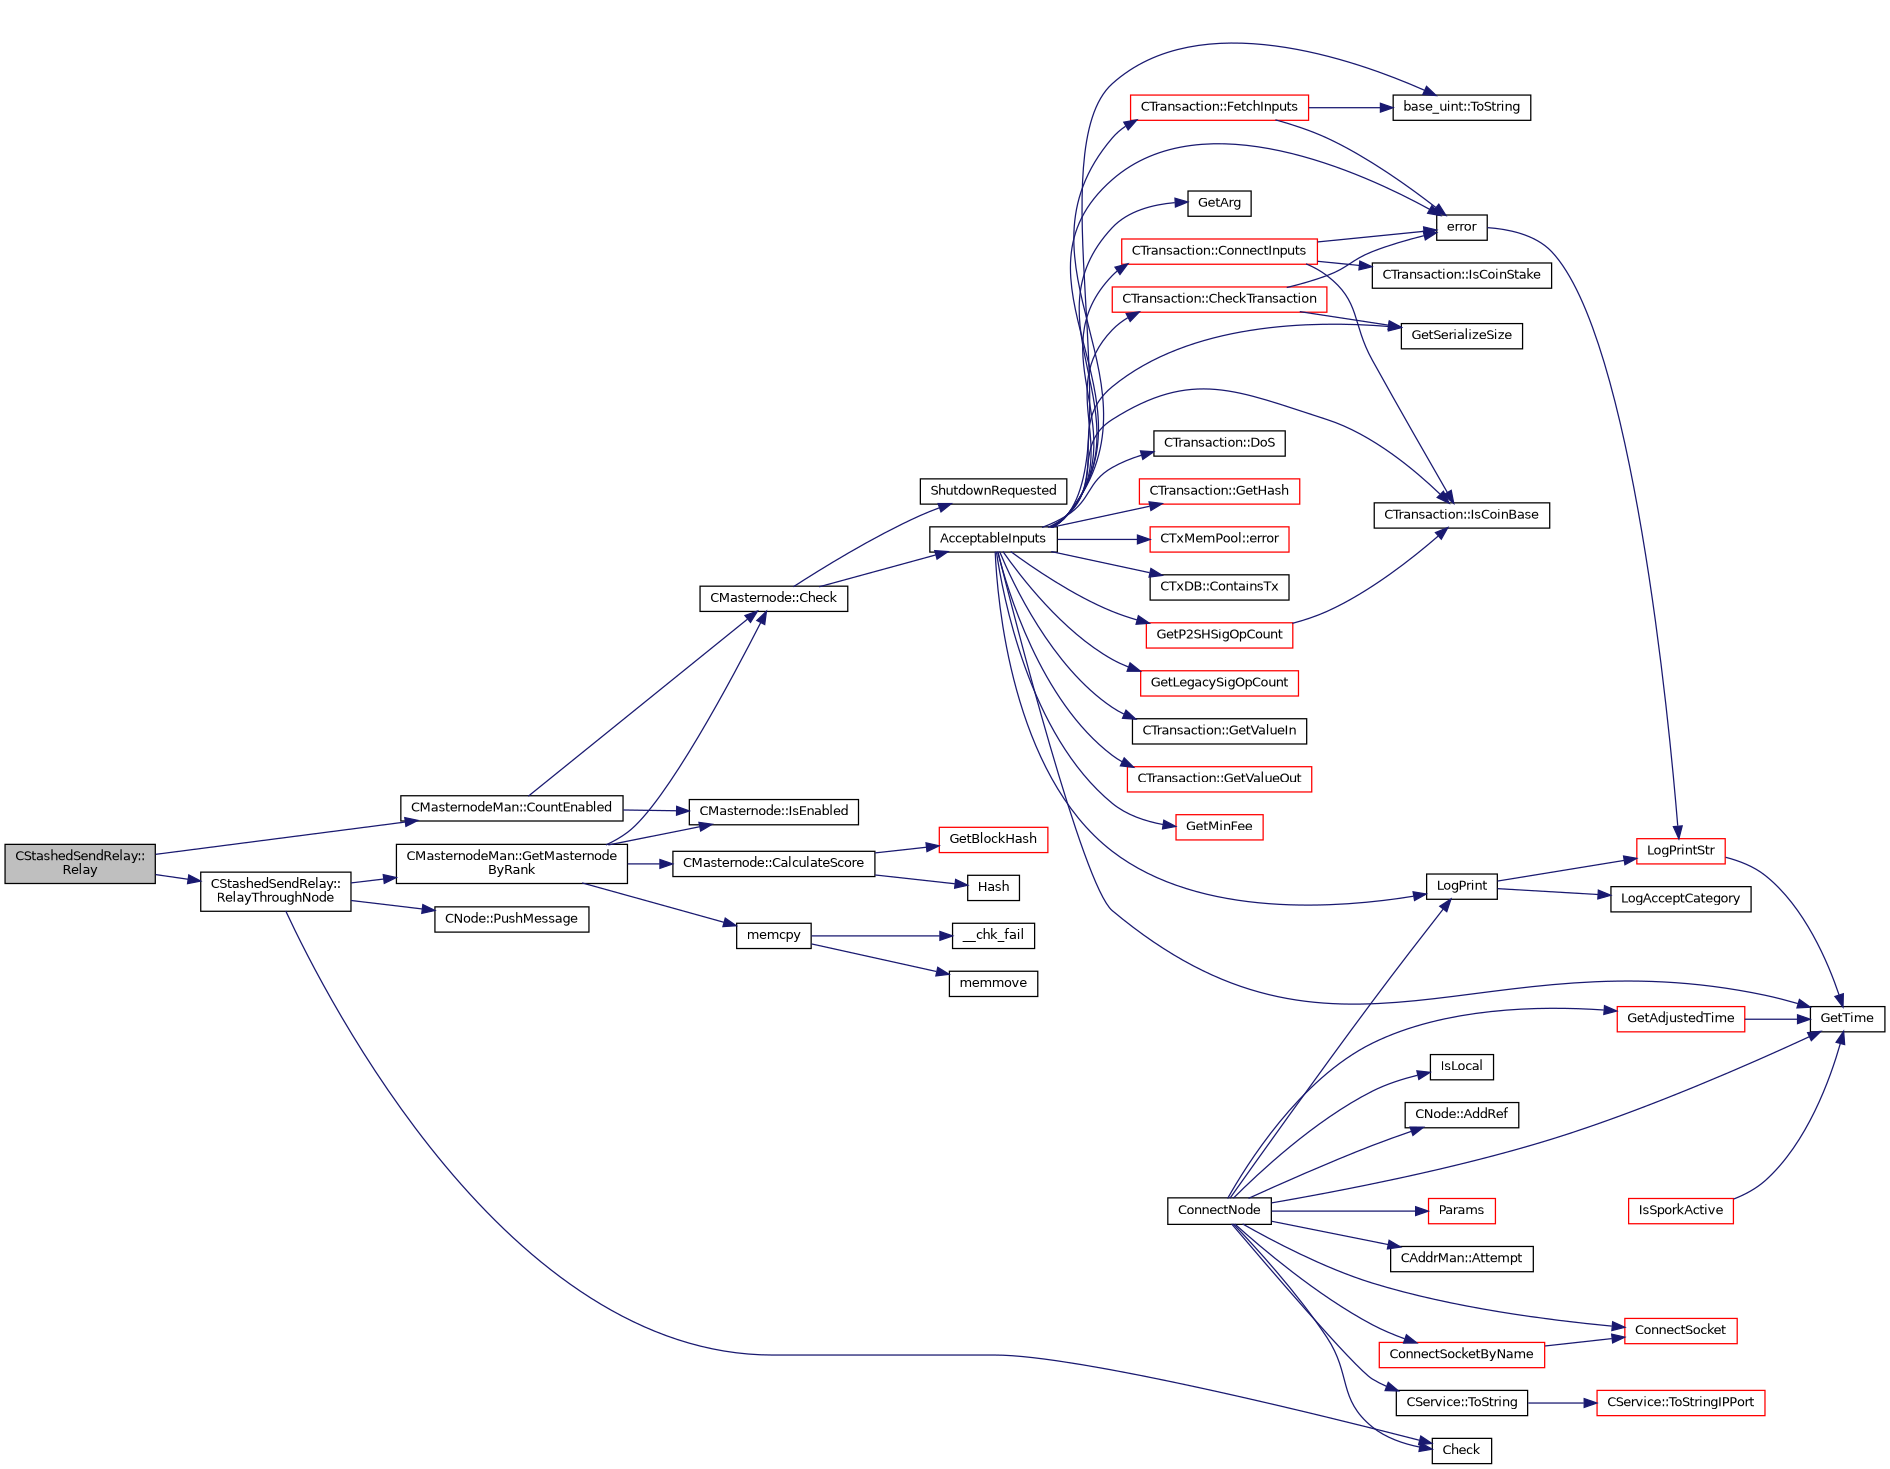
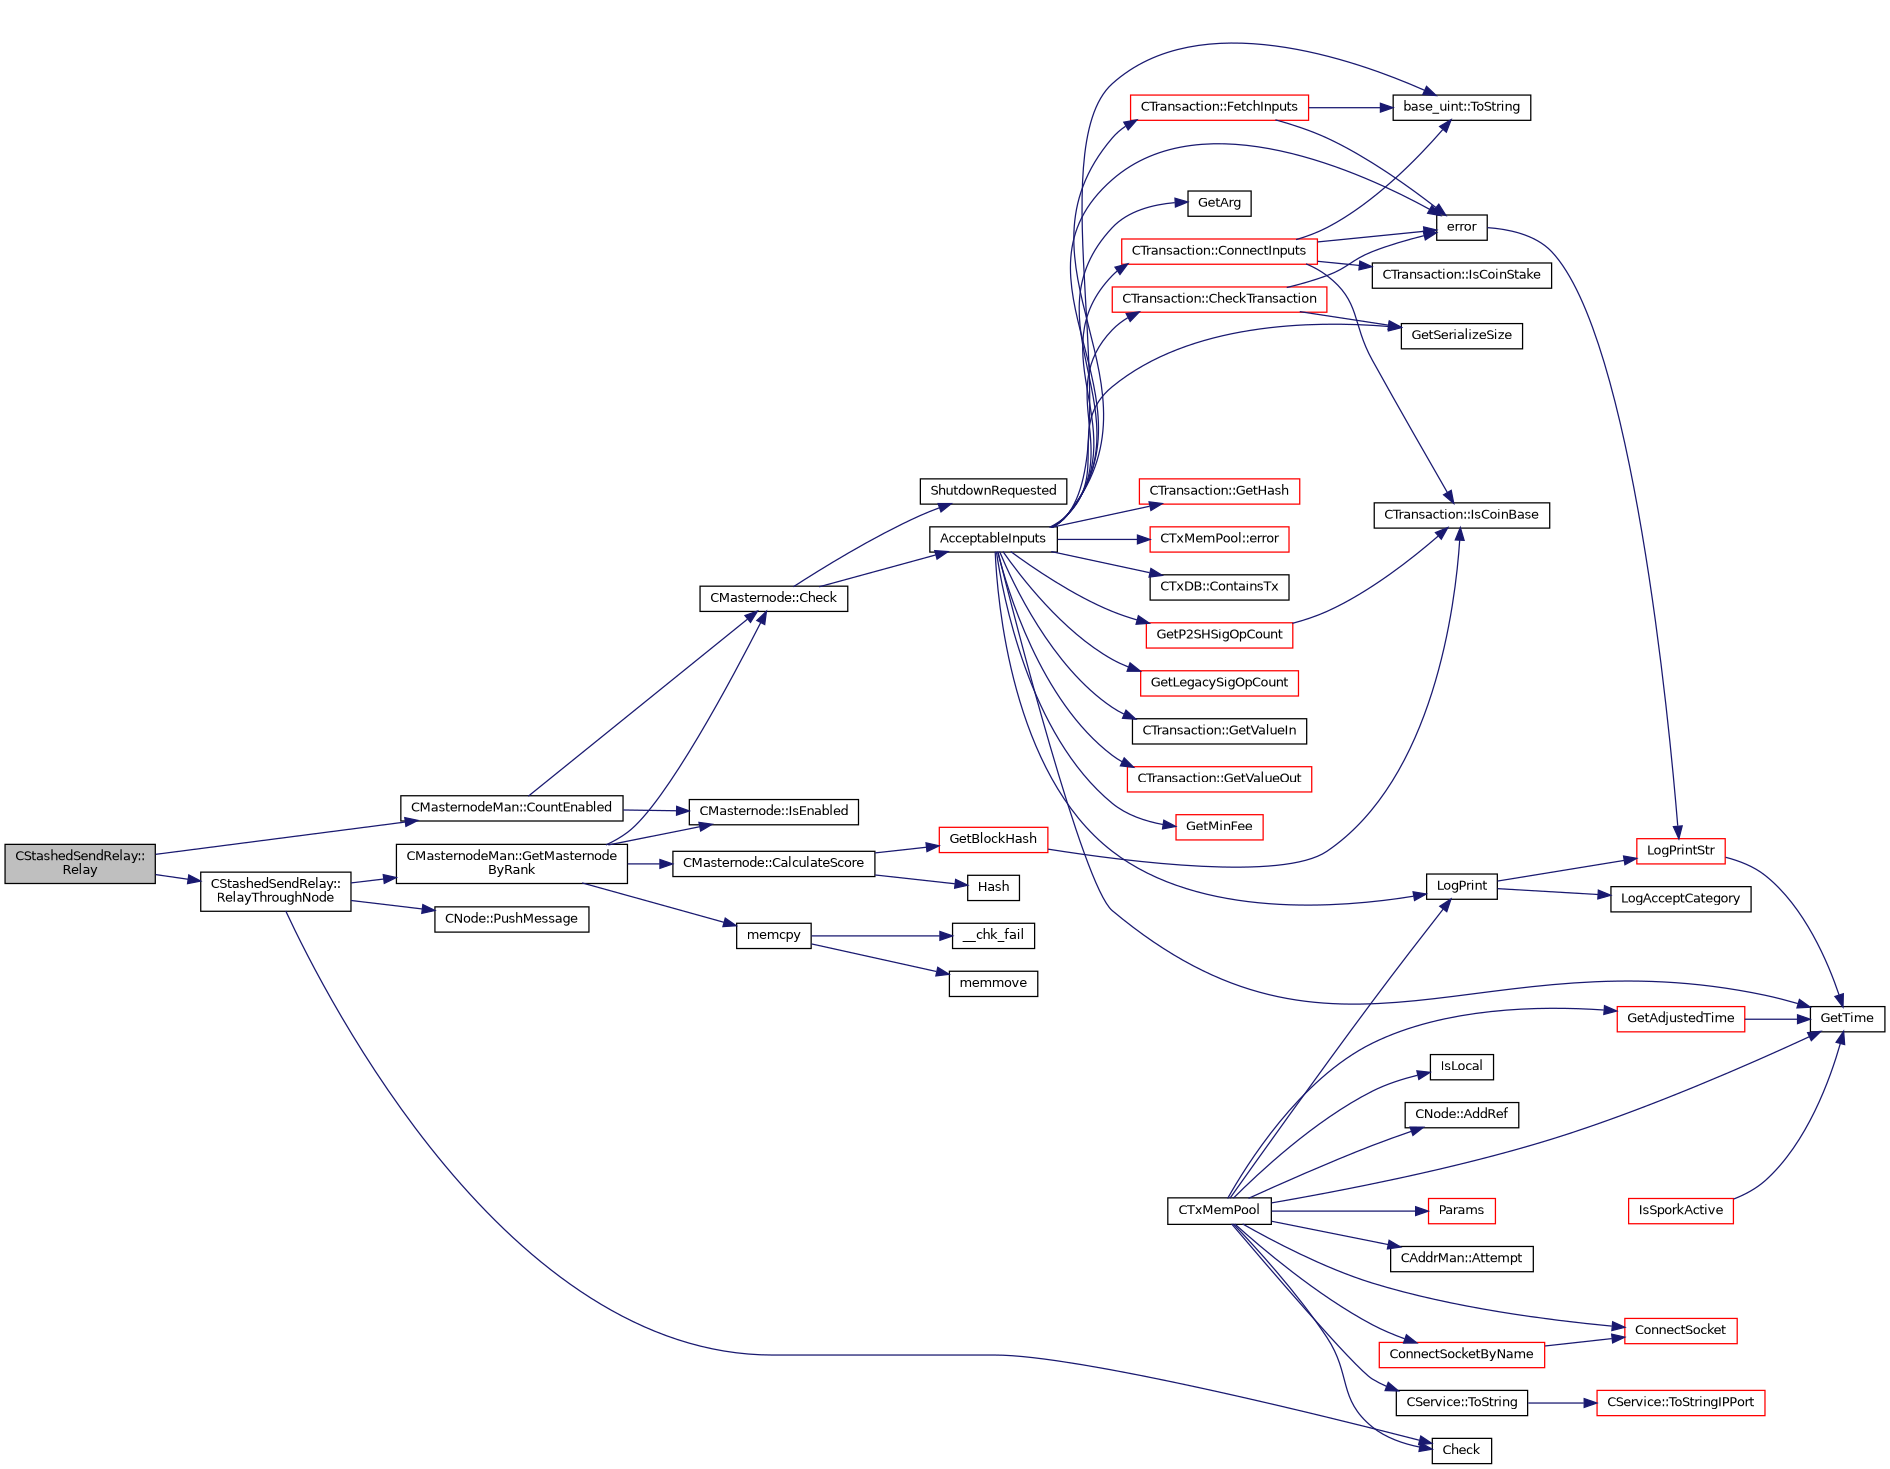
none -> (1376, 194)
(1221, 390) -> (1352, 829)
(1220, 444) -> none
(1220, 1211) -> (1220, 1211)
